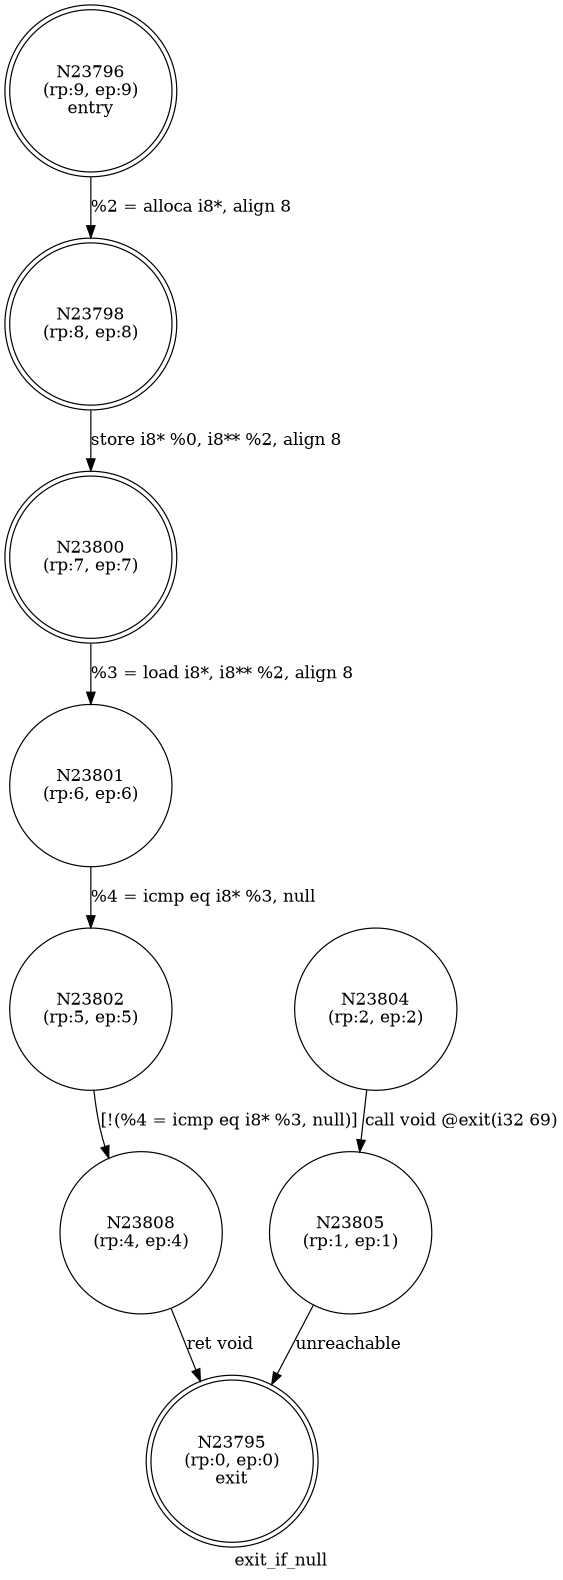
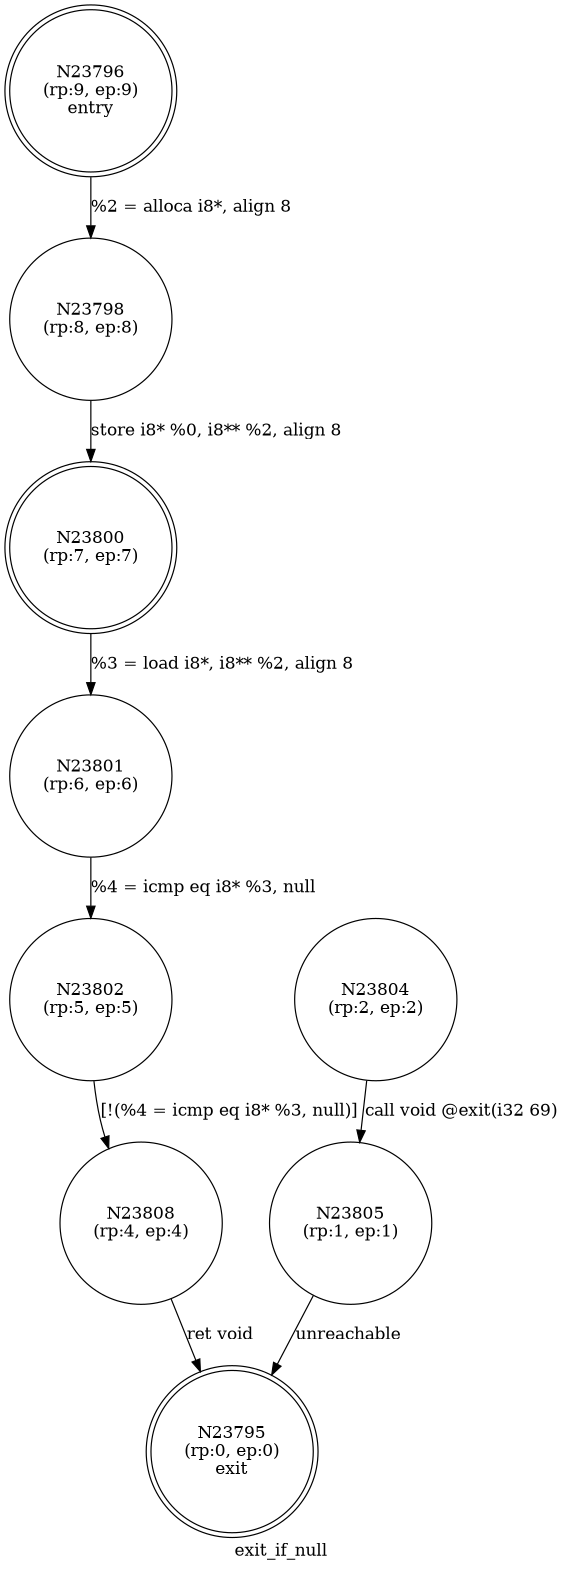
(91, 324) -> (91, 319)
